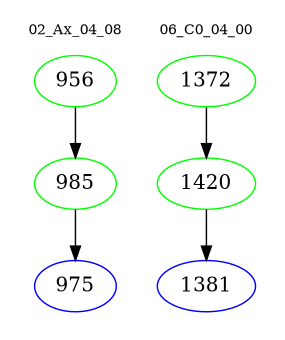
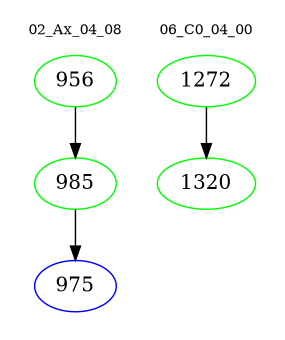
(206, 81) -> (206, 81)
(206, 184) -> (206, 184)
(206, 286) -> none
